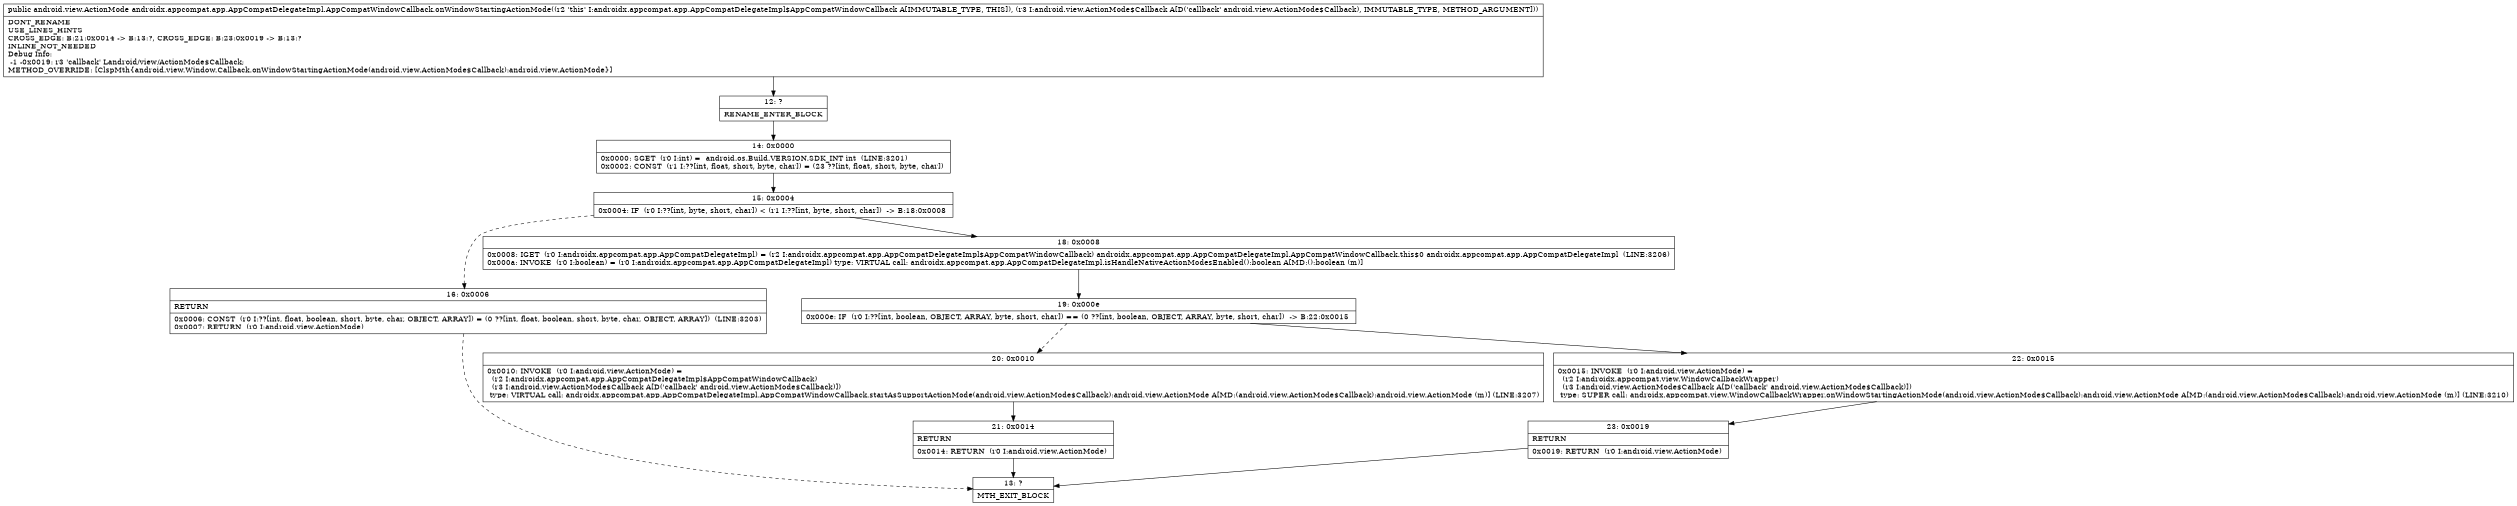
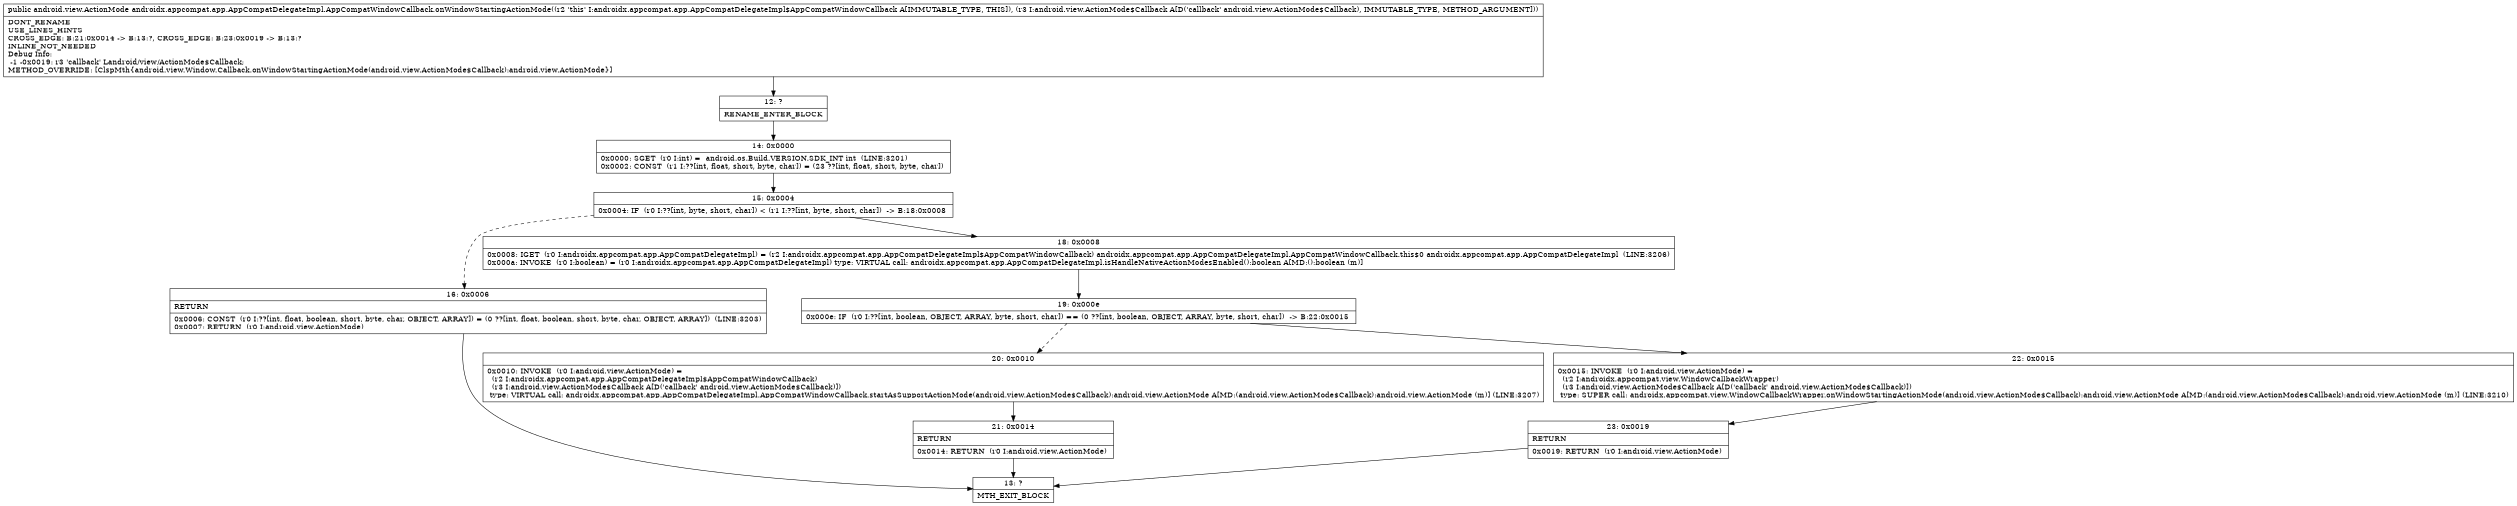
(681, 467) -> (681, 467)
